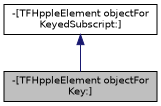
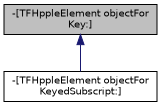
(80, 58) -> (80, 58)
